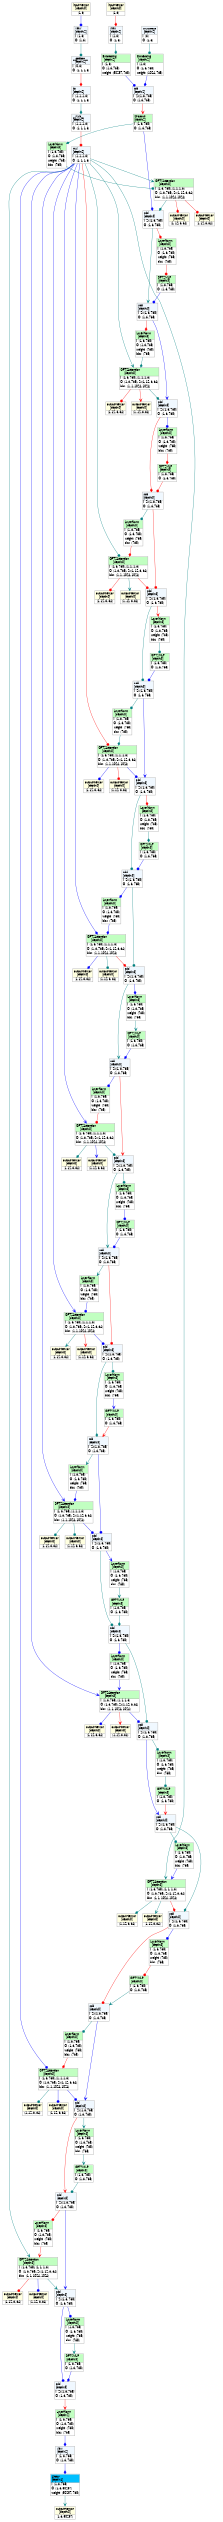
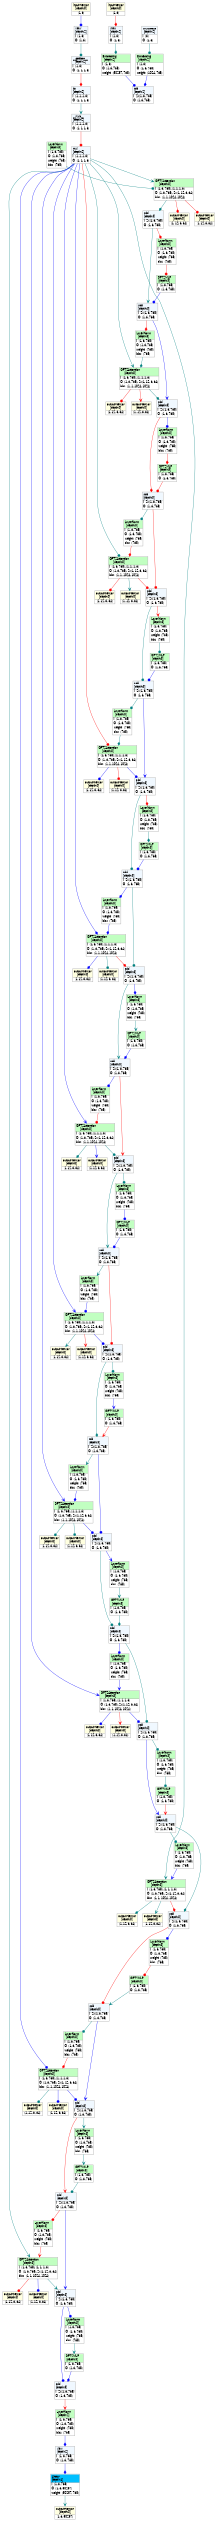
(78, 66) -> (78, 66)
(81, 107) -> (81, 107)
(143, 123) -> none
